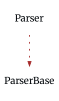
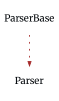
(30, 48) -> (30, 48)
